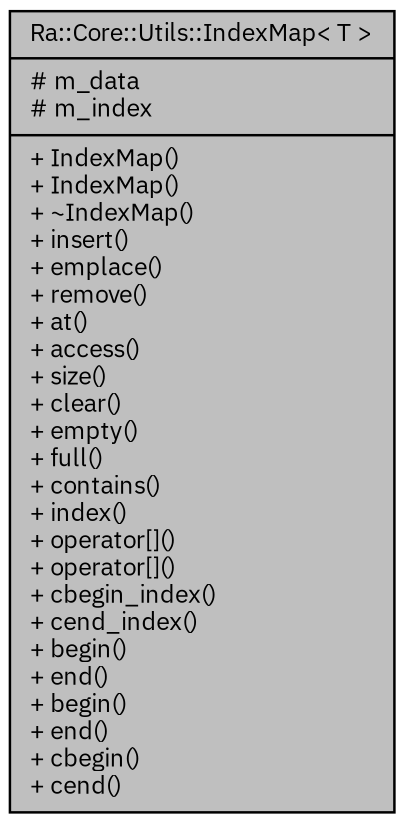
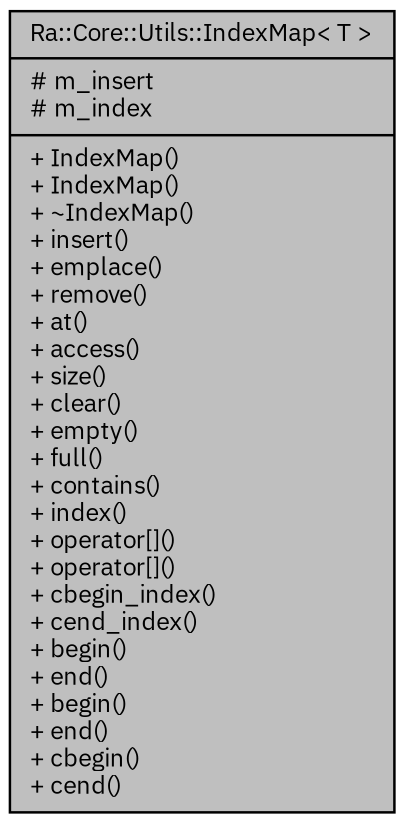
(86, 82) -> (93, 82)
